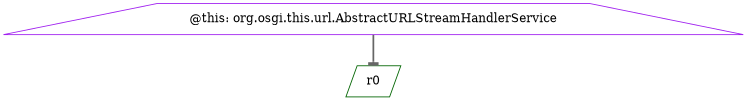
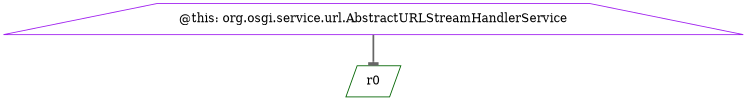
(373, 19) -> (373, 19)
